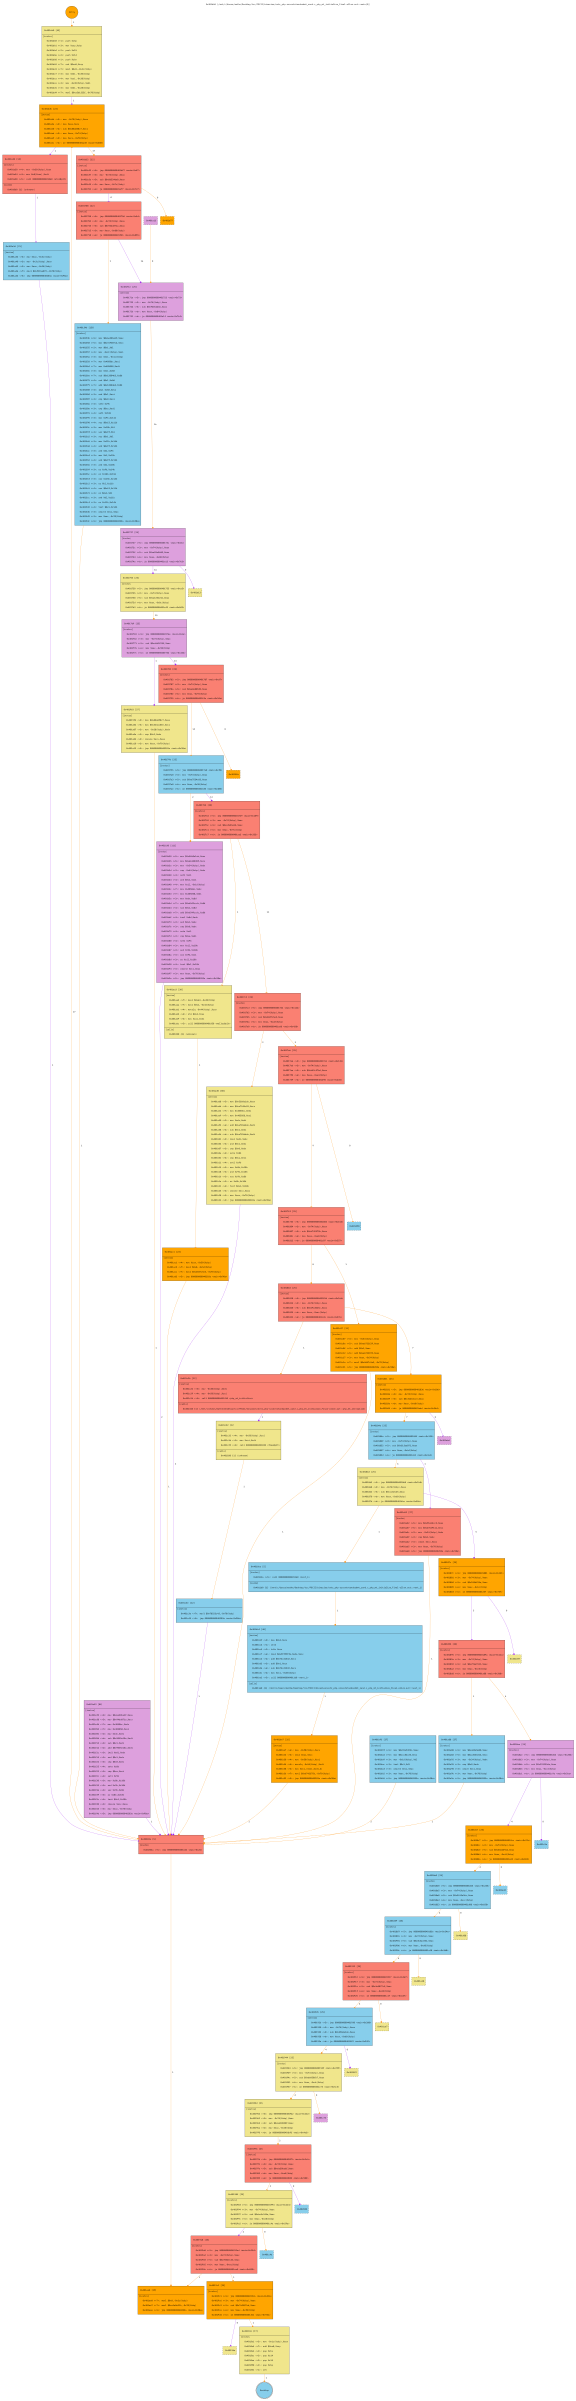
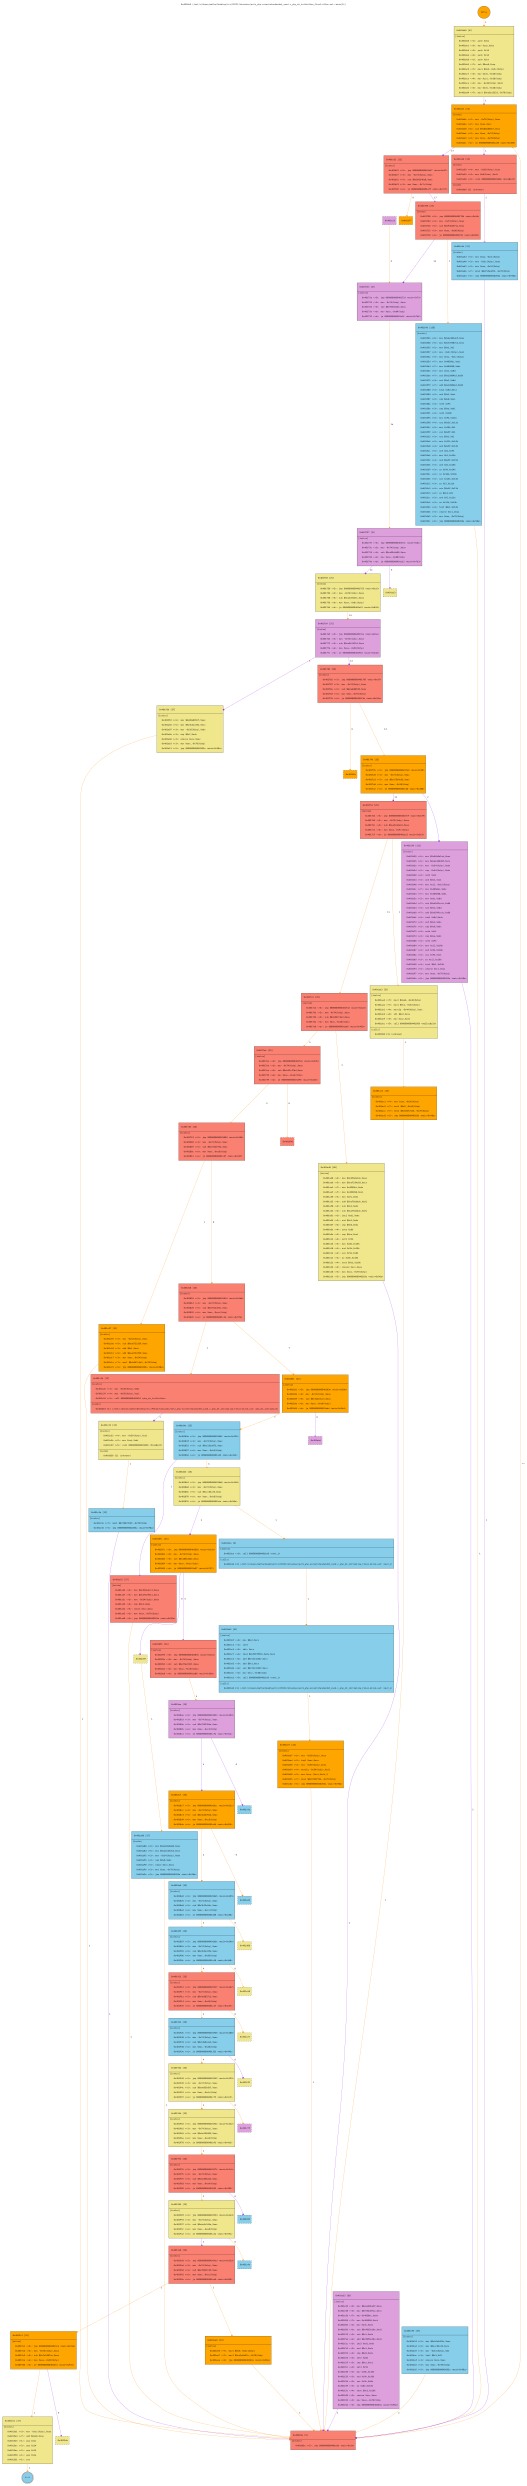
(91, 151) -> (449, 151)
(191, 774) -> (393, 774)
(191, 817) -> (434, 816)
(354, 1226) -> (287, 1142)
(472, 1706) -> (151, 1747)
(171, 2069) -> (282, 2397)
(264, 2390) -> (28, 2478)
